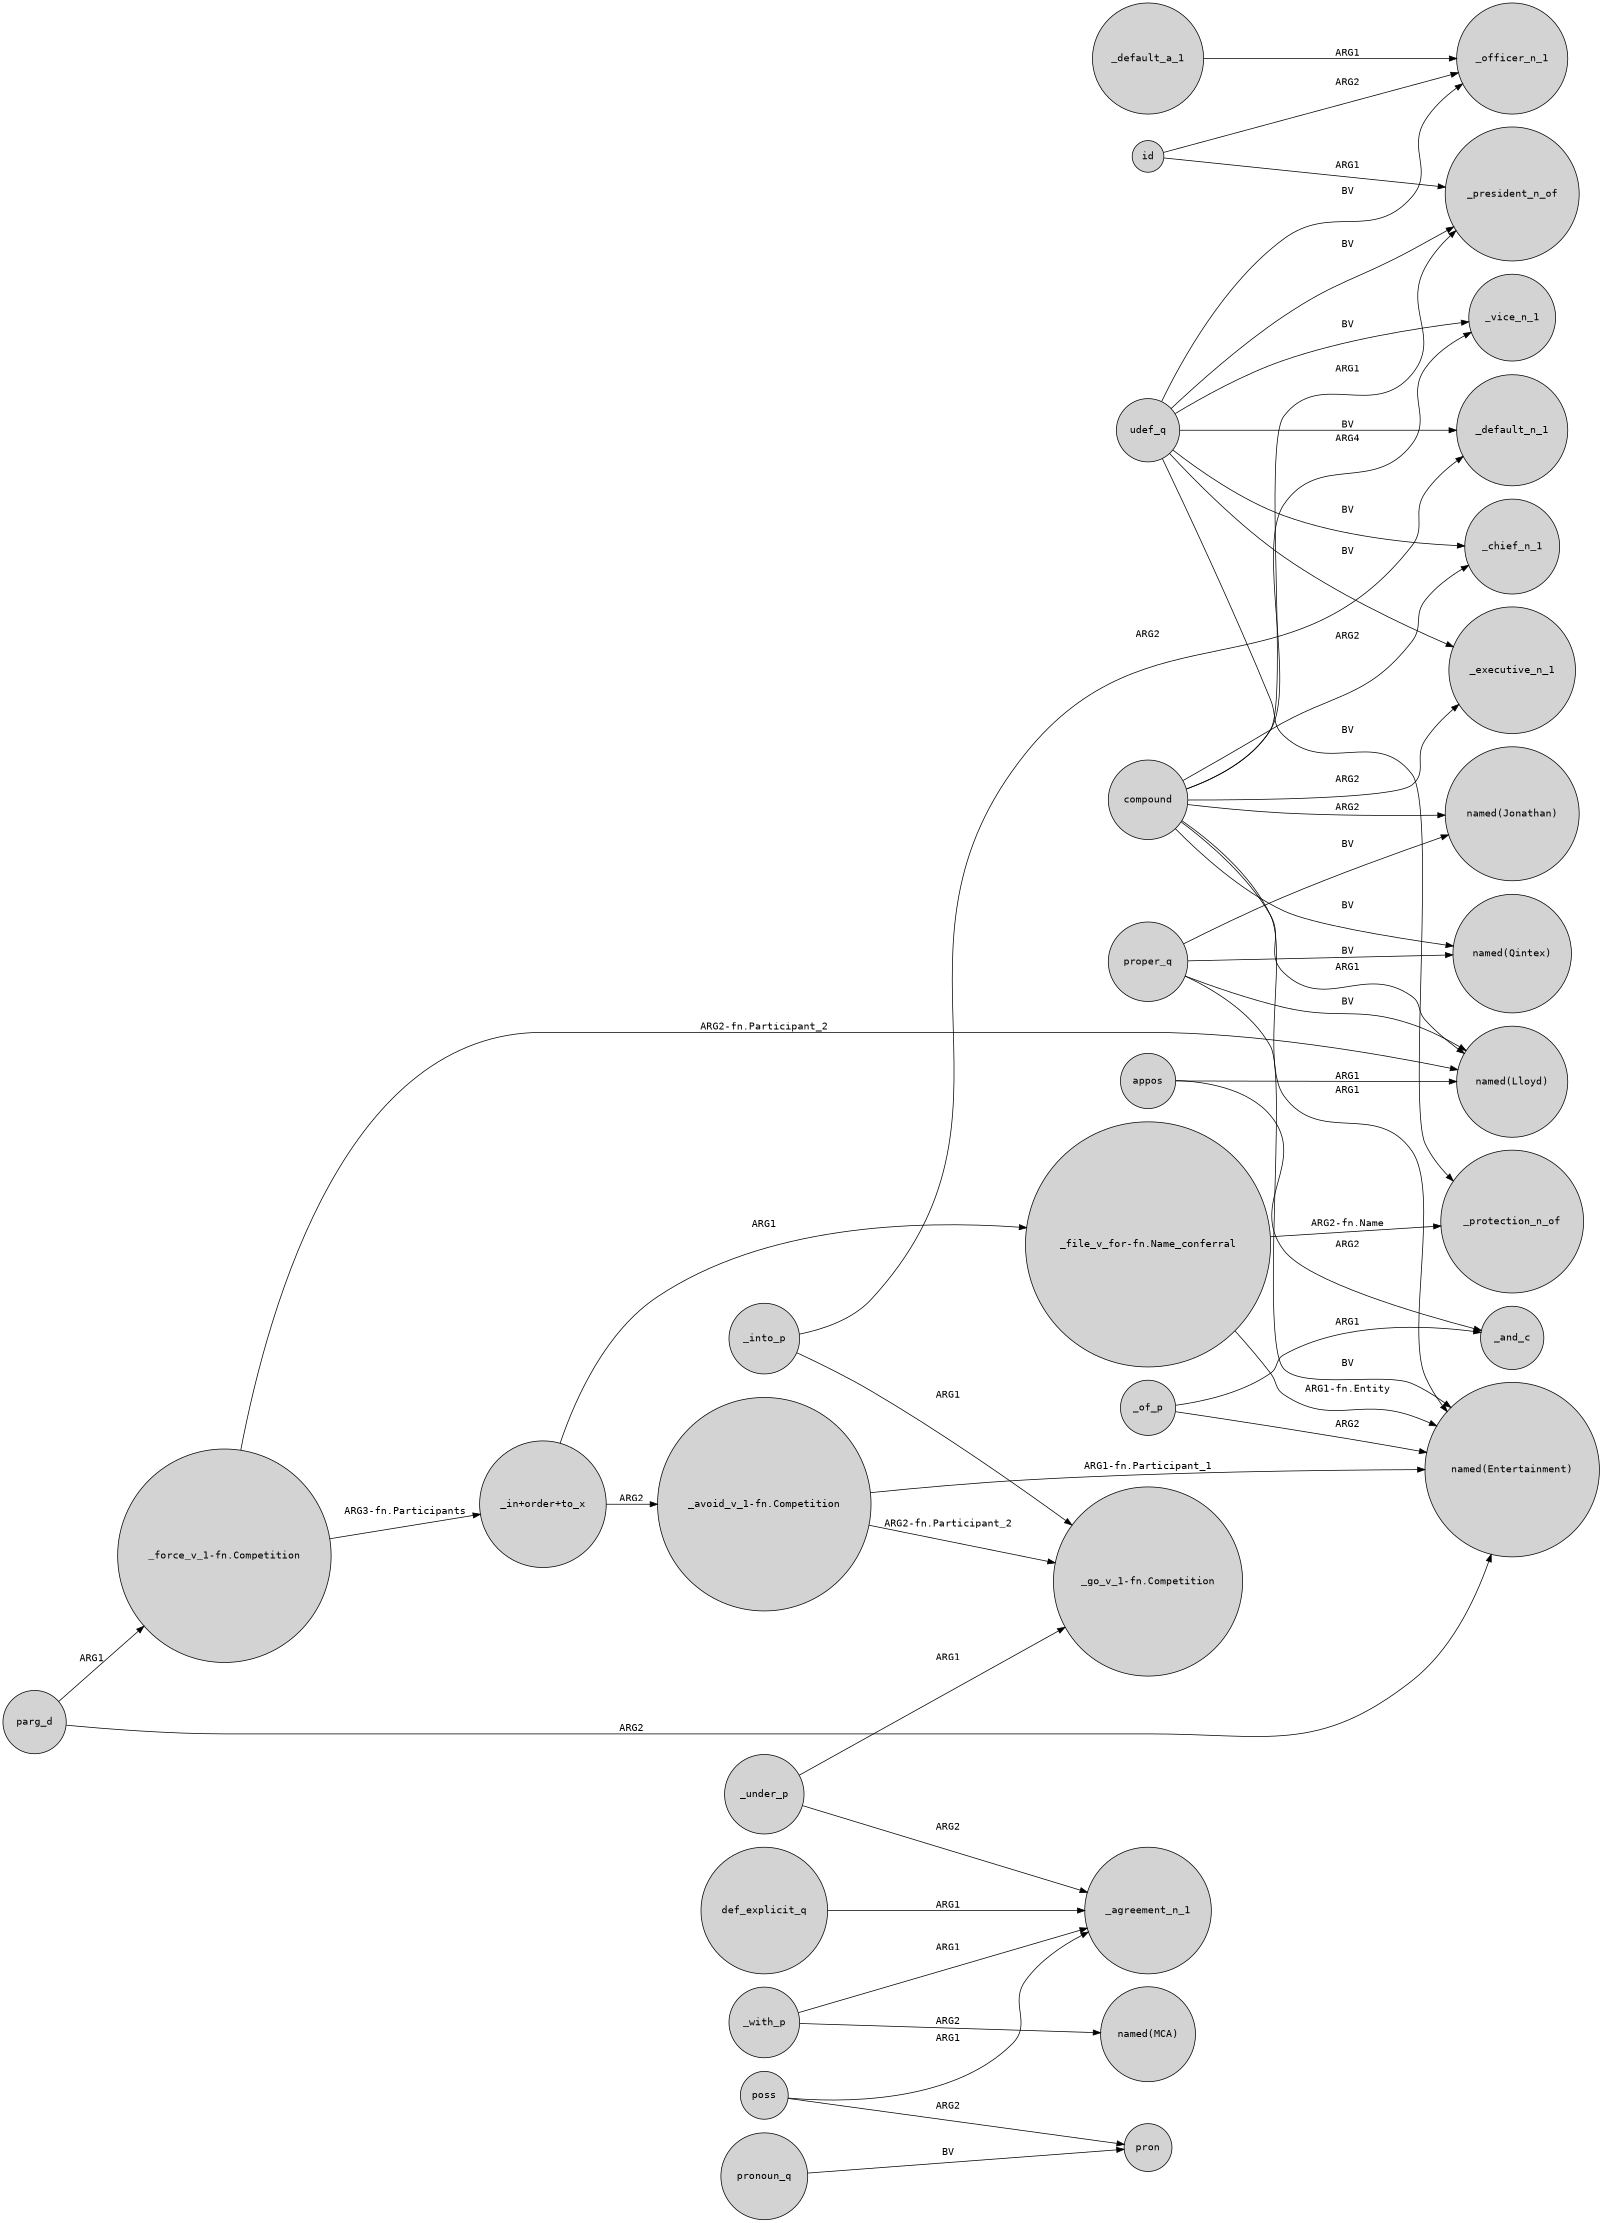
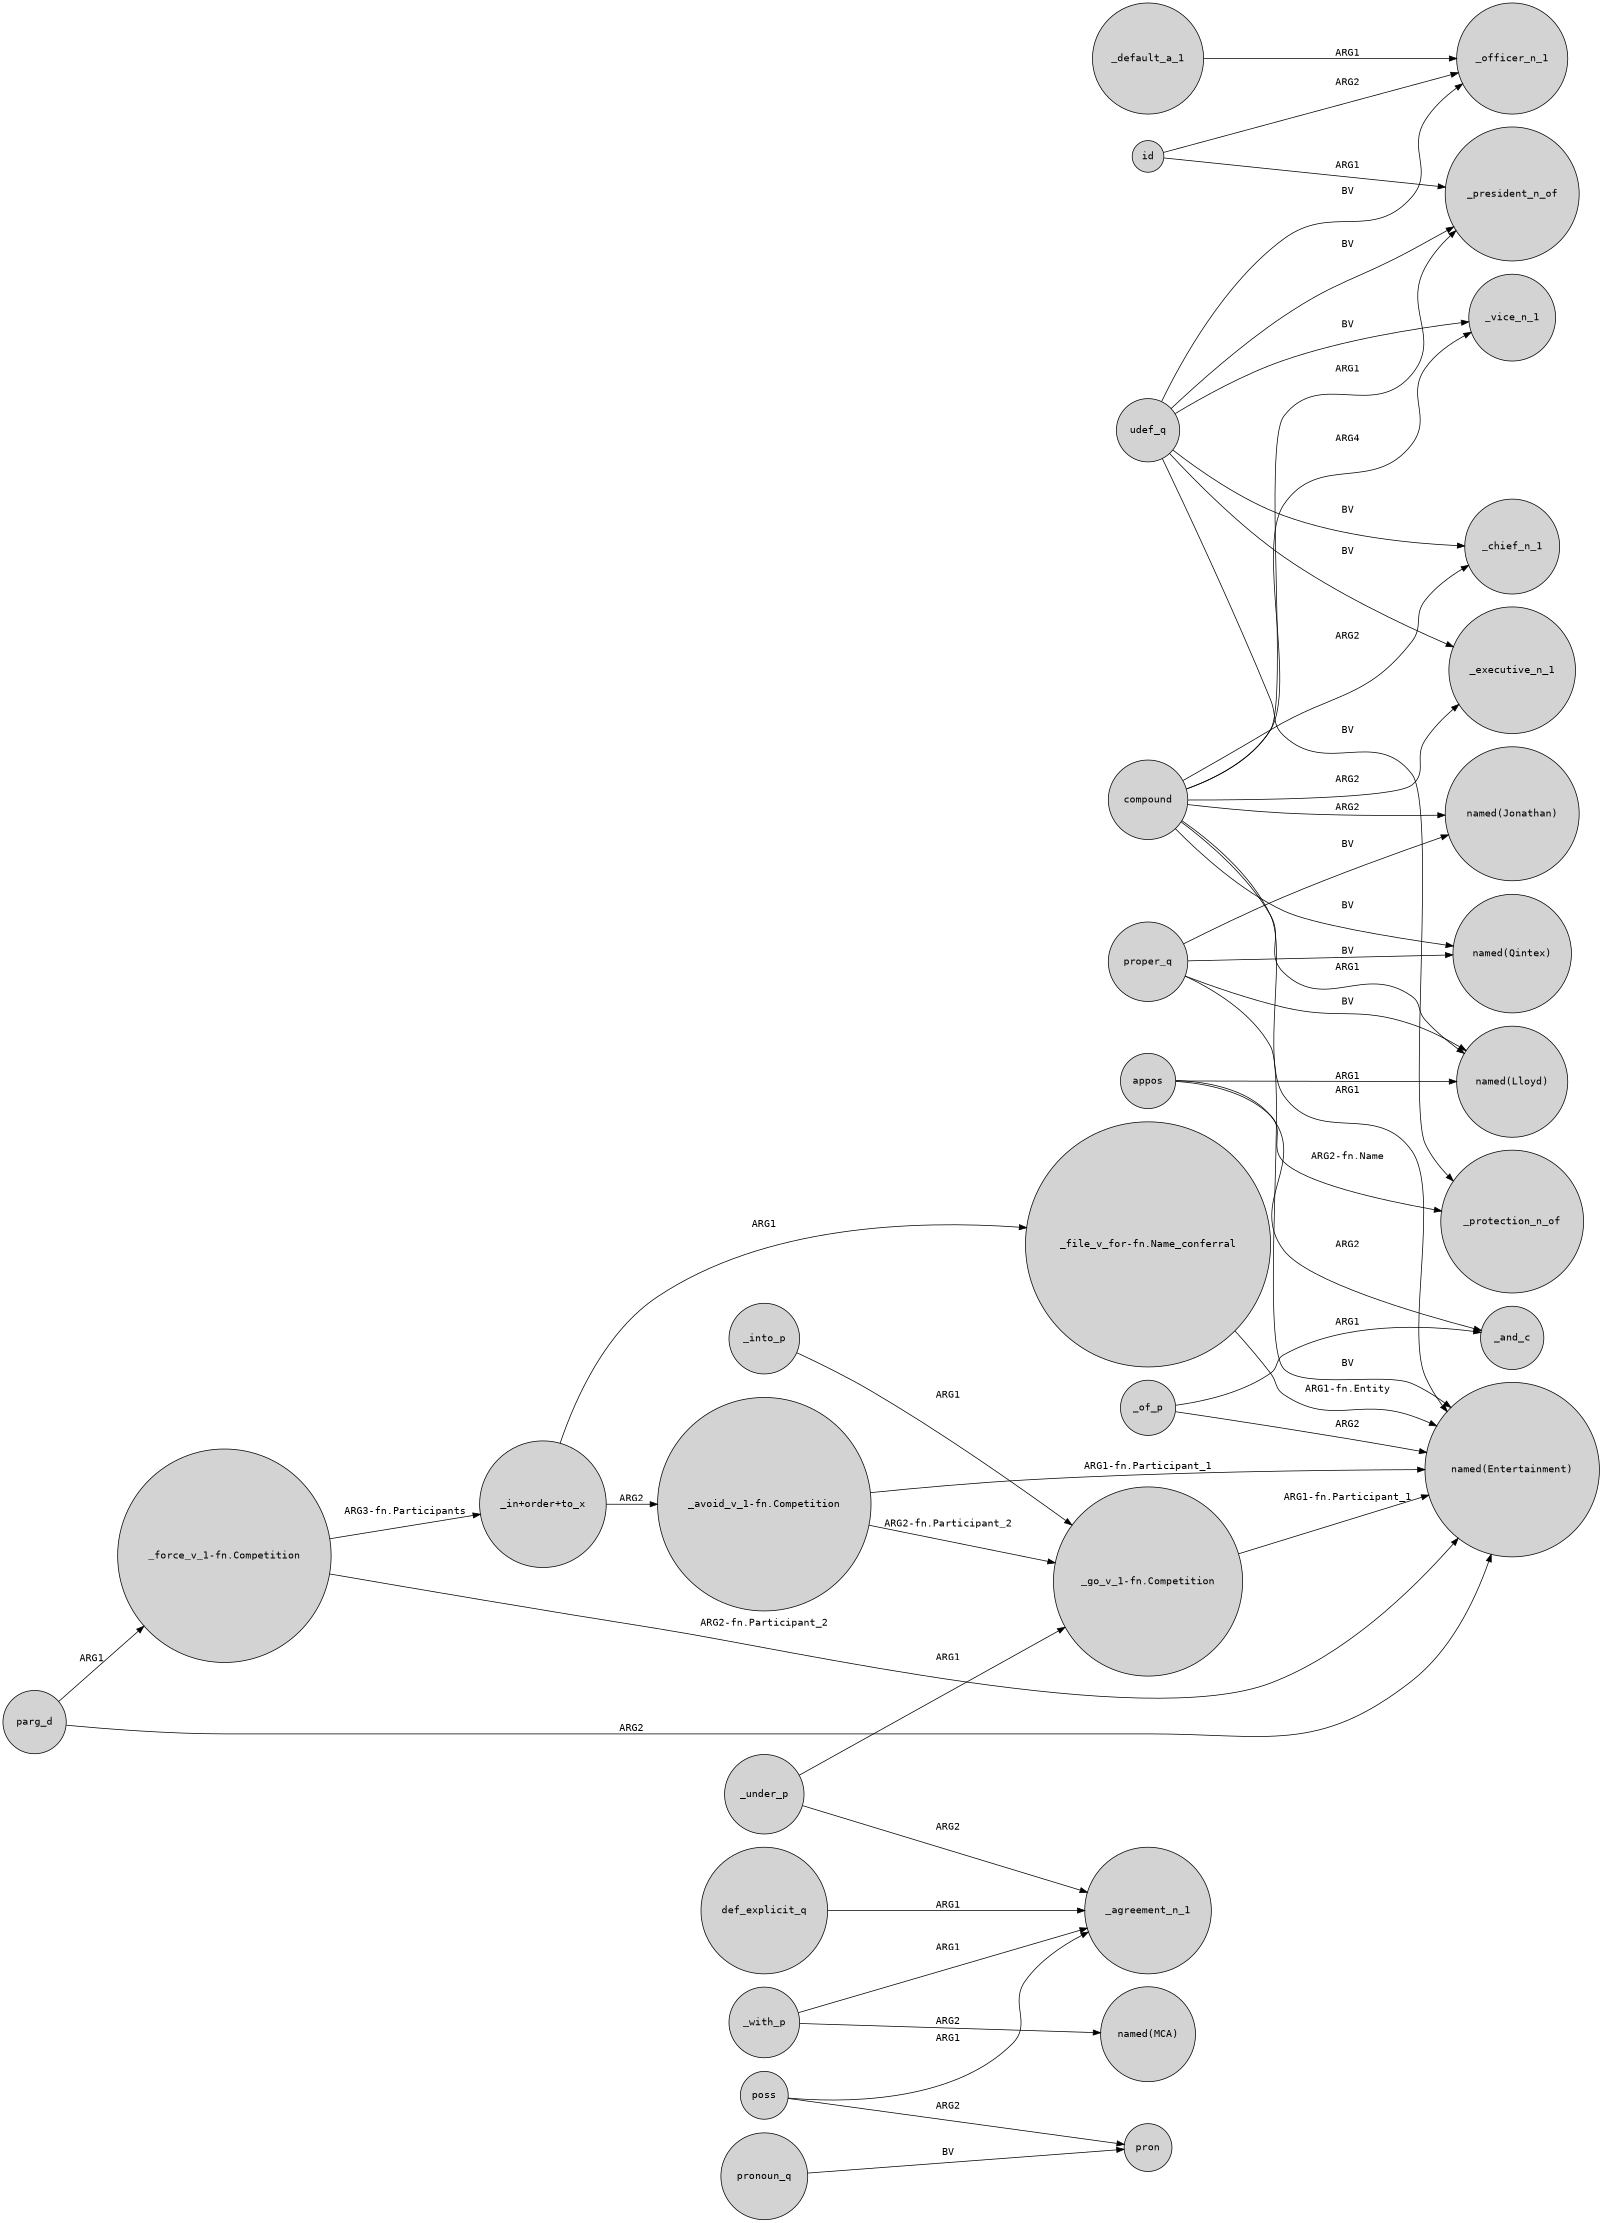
(1512, 430) -> none
(720, 1032) -> (913, 1674)
(1352, 1232) -> (1293, 1169)
none -> (1330, 1526)
